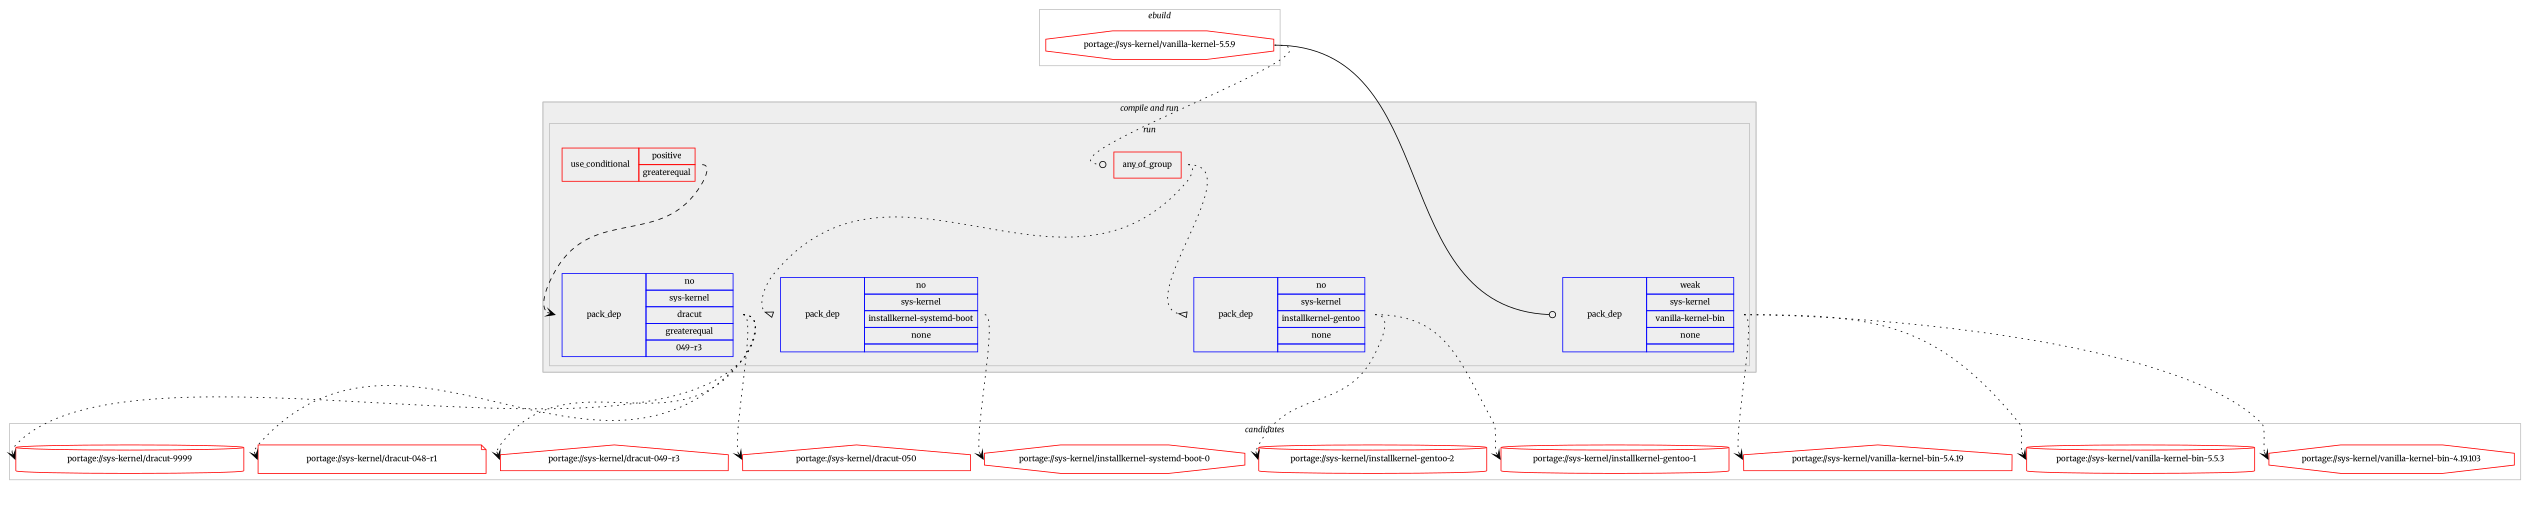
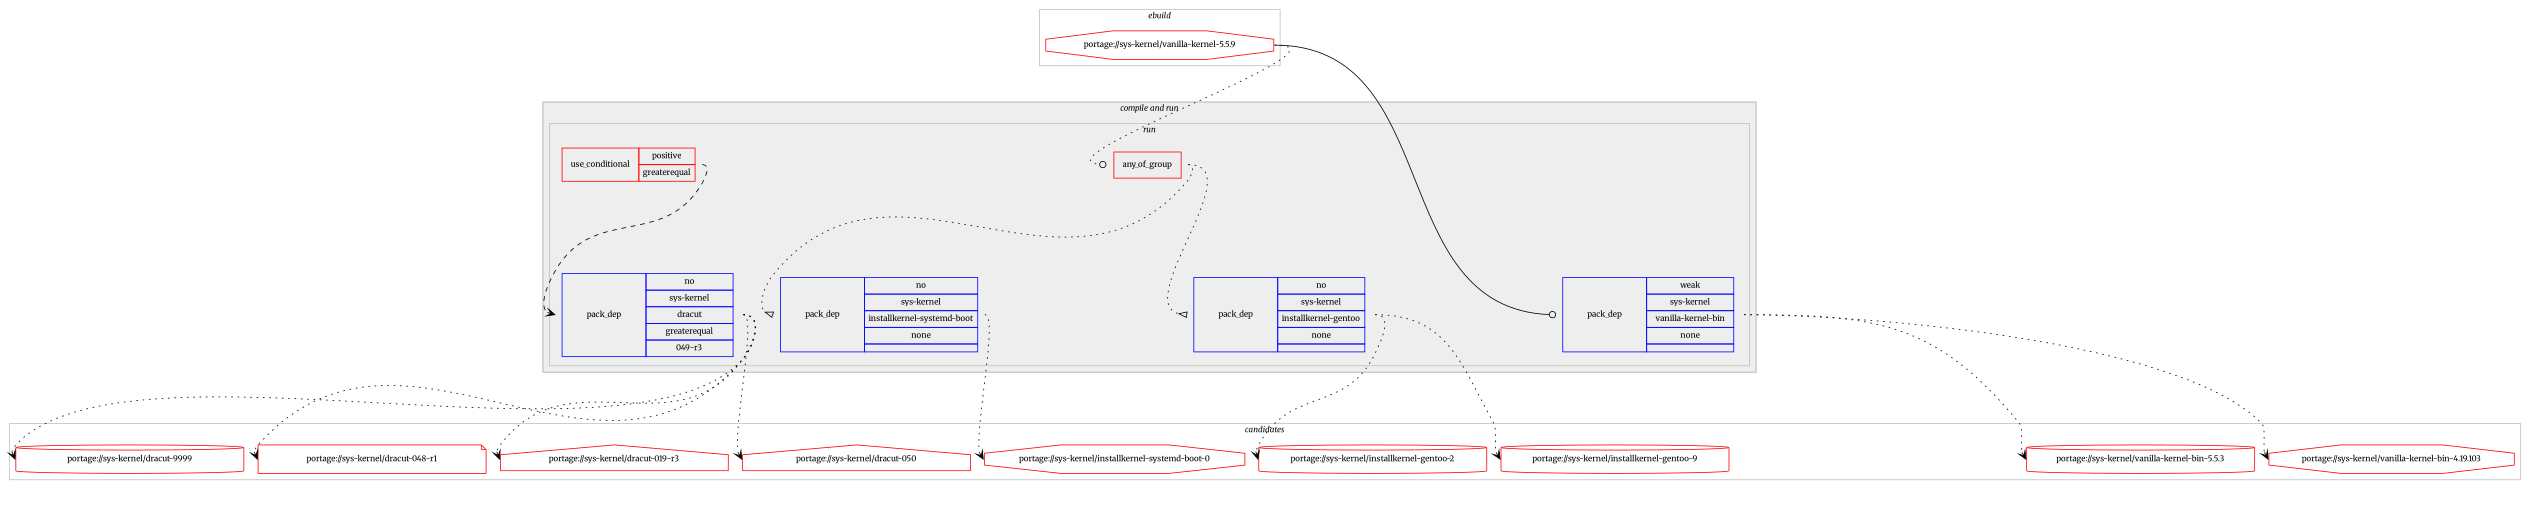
(614, 459) -> (614, 459)
(1615, 459) -> (1615, 459)
(1878, 459) -> none
